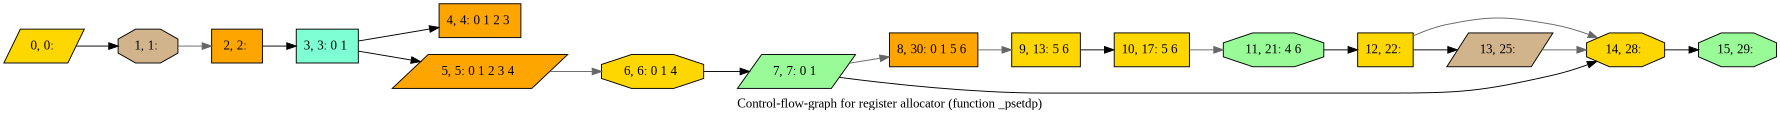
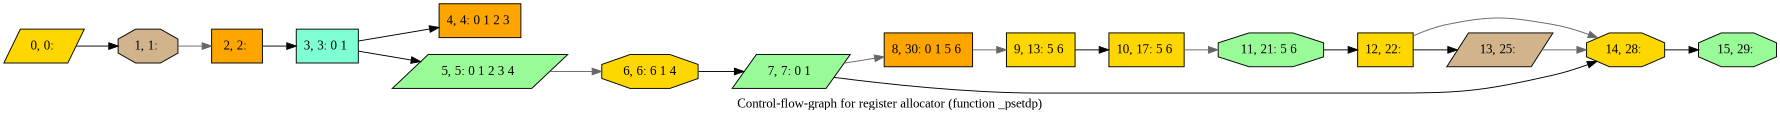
(1274, 50) -> (1271, 50)
(480, 71) -> (480, 71)
(653, 71) -> (650, 71)
